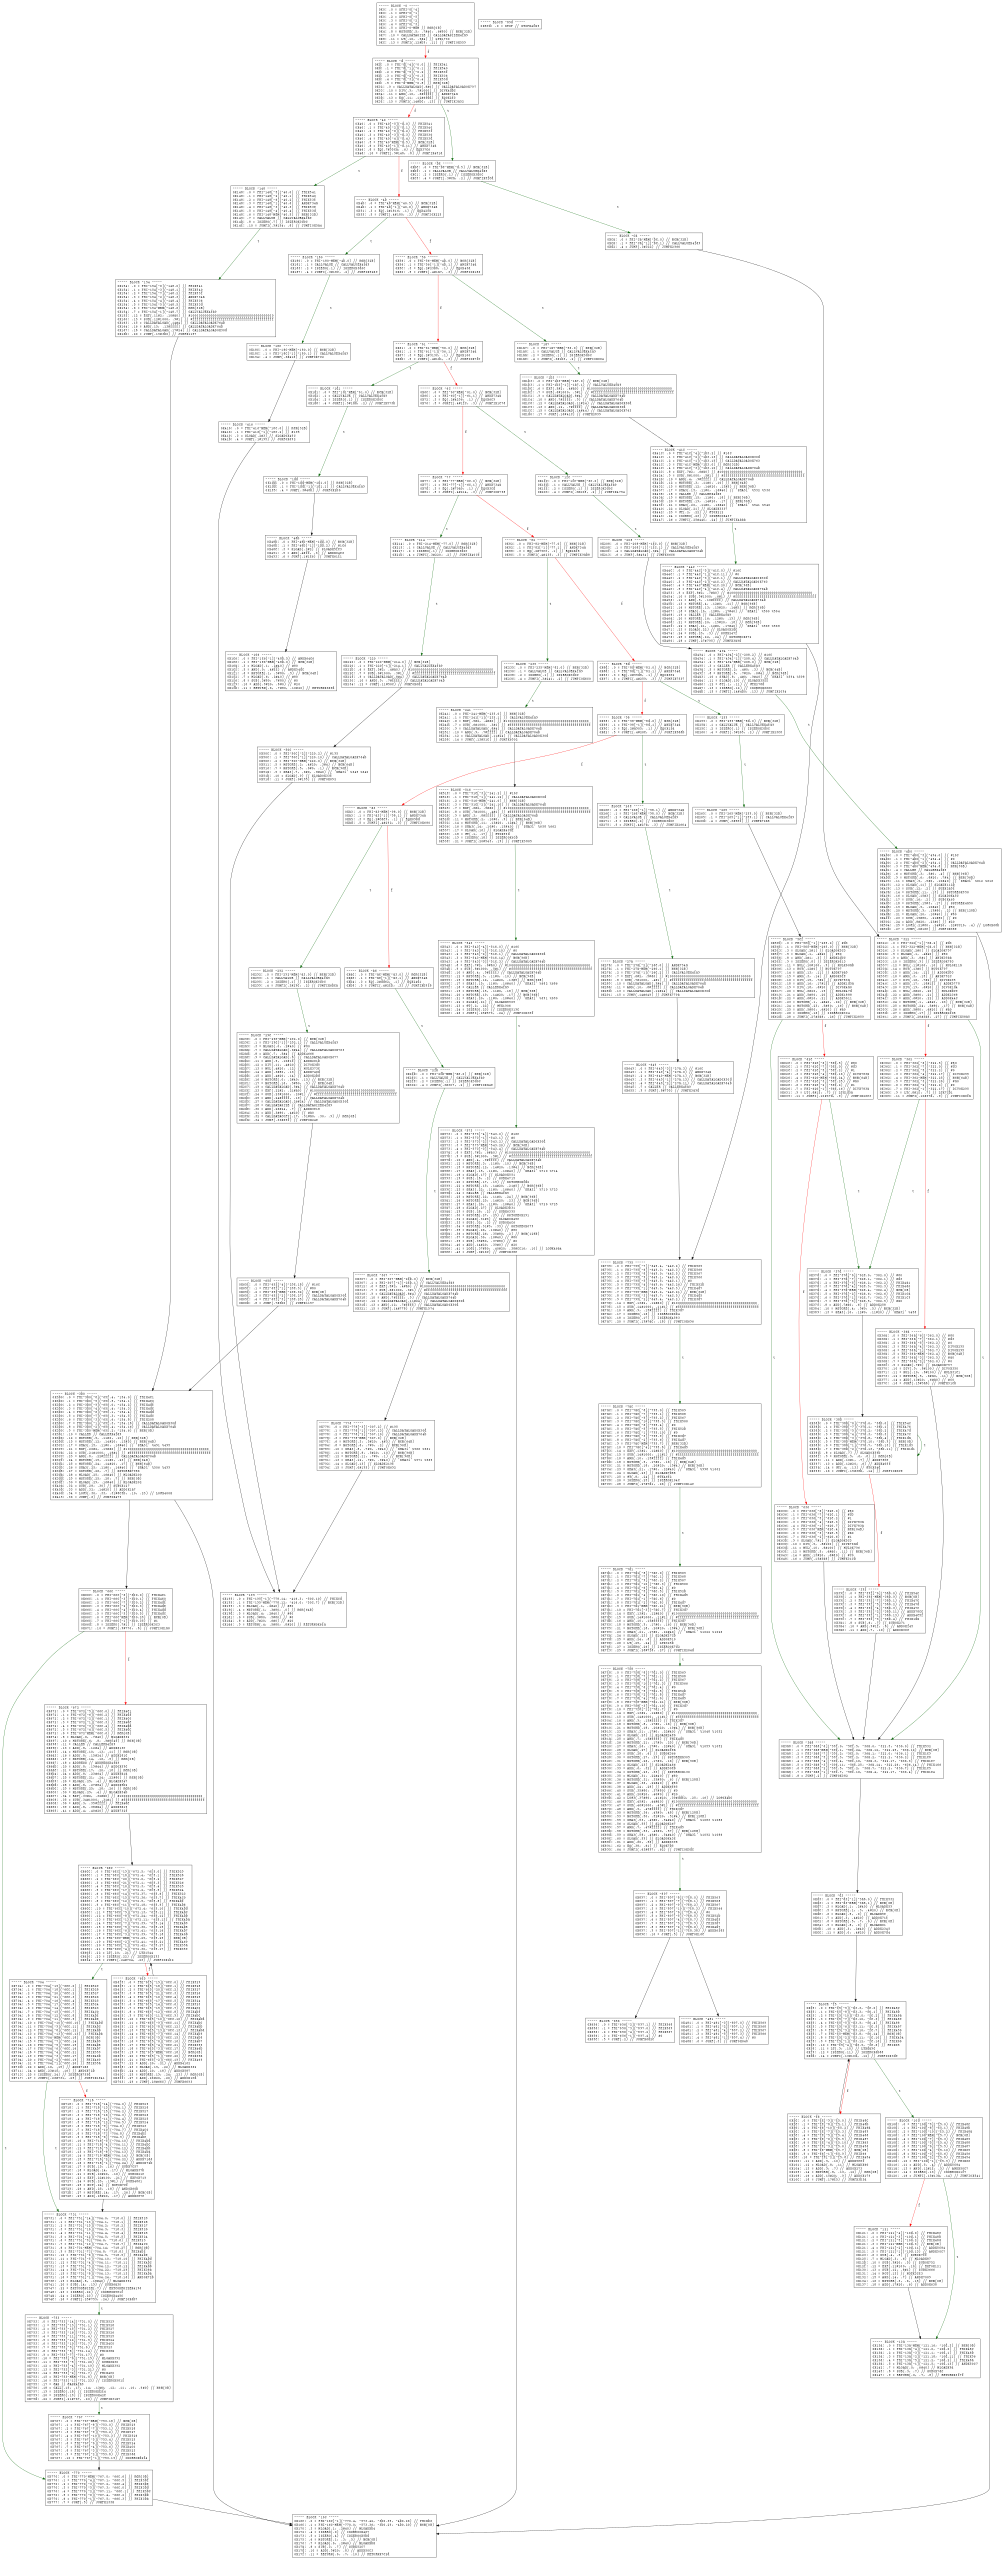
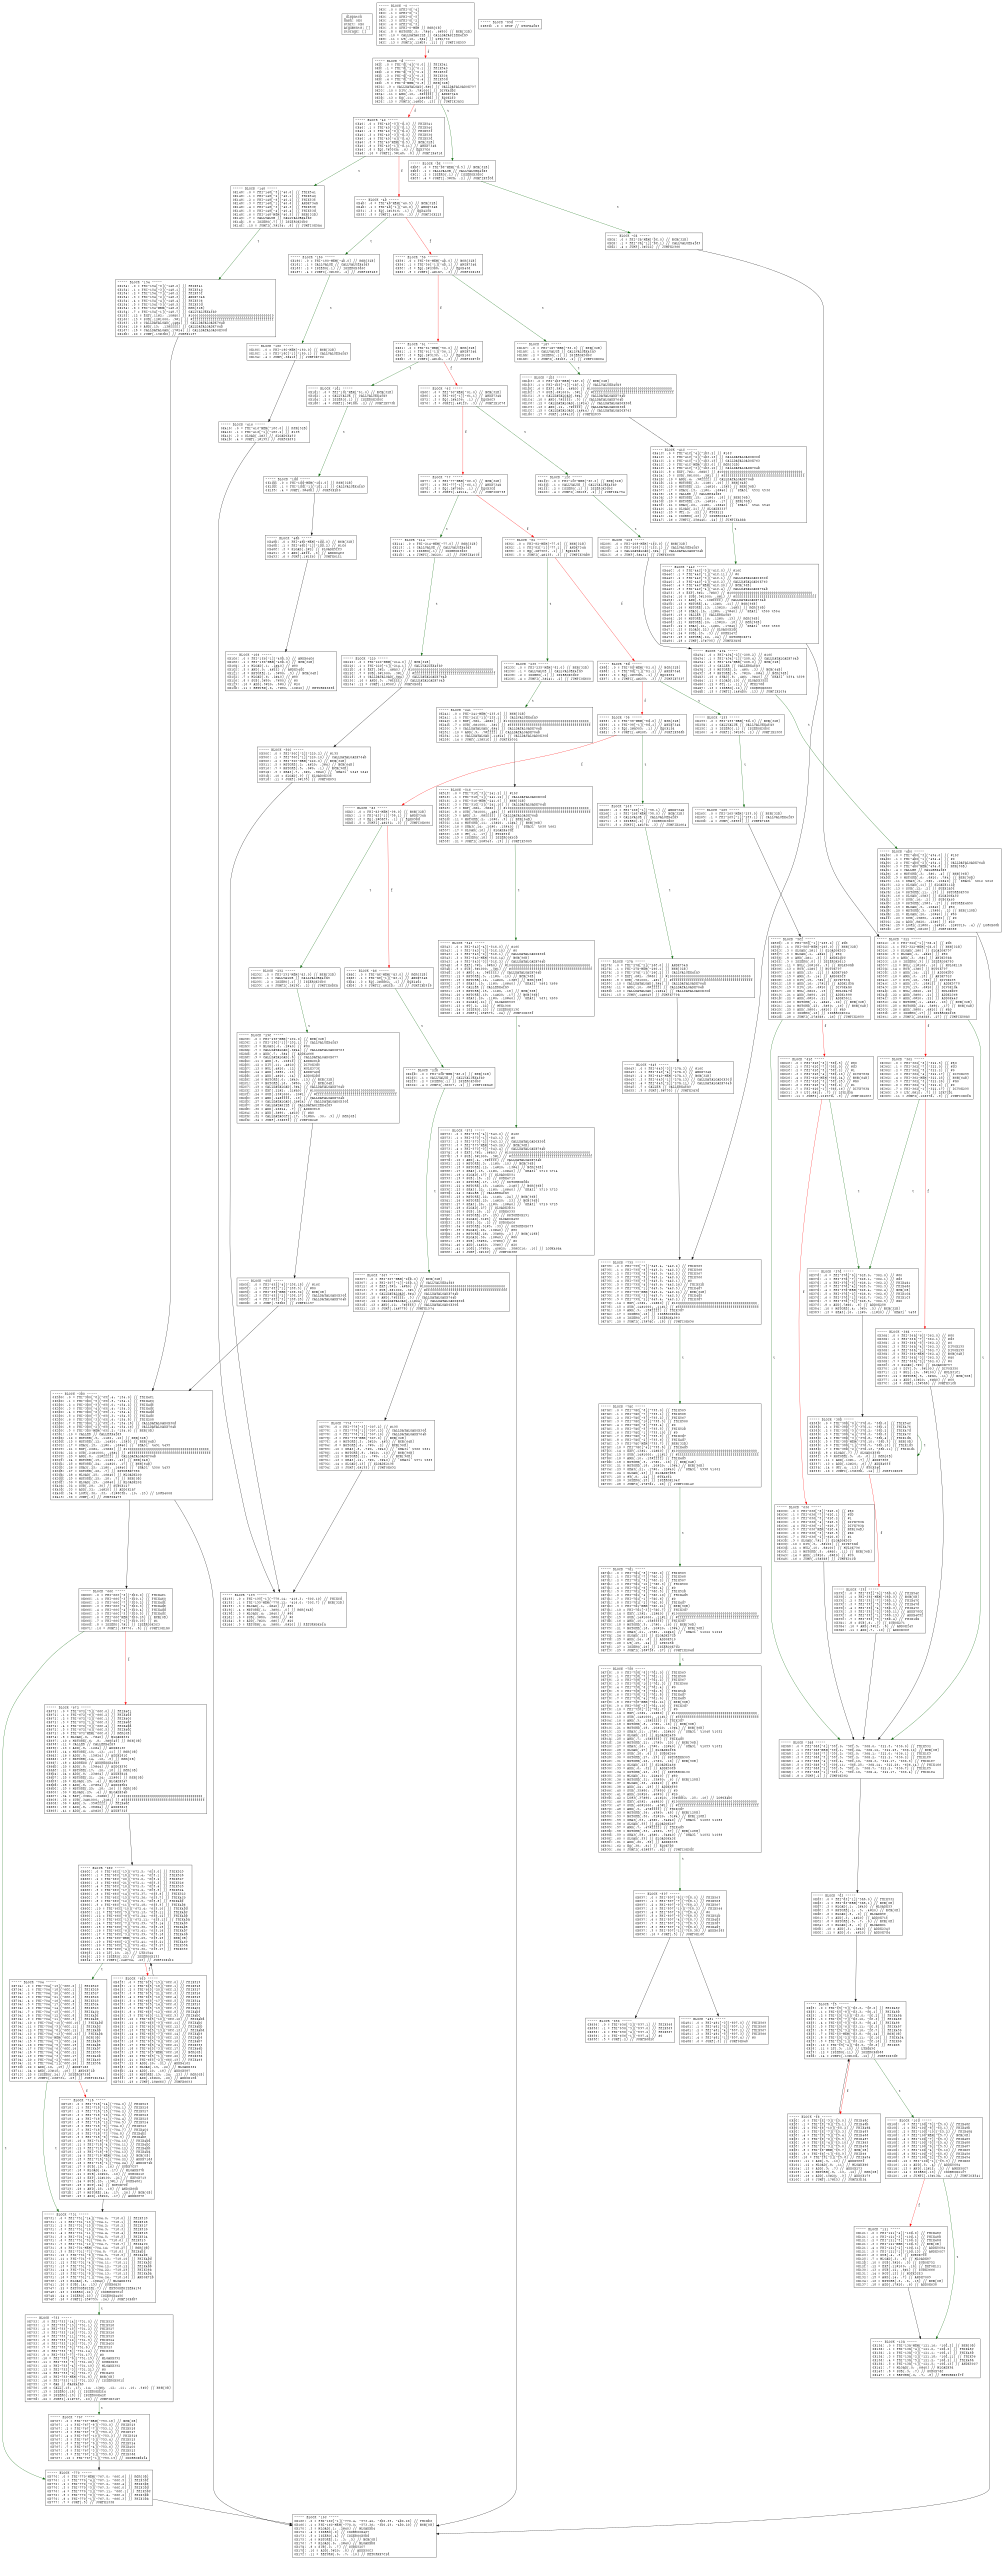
none -> (357, 24)
